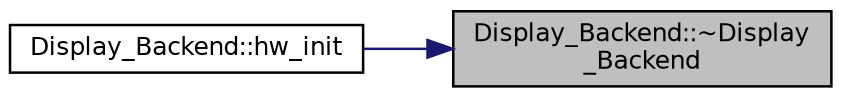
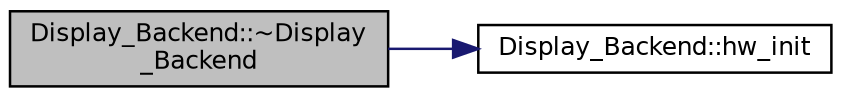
(395, 49) -> (421, 49)
